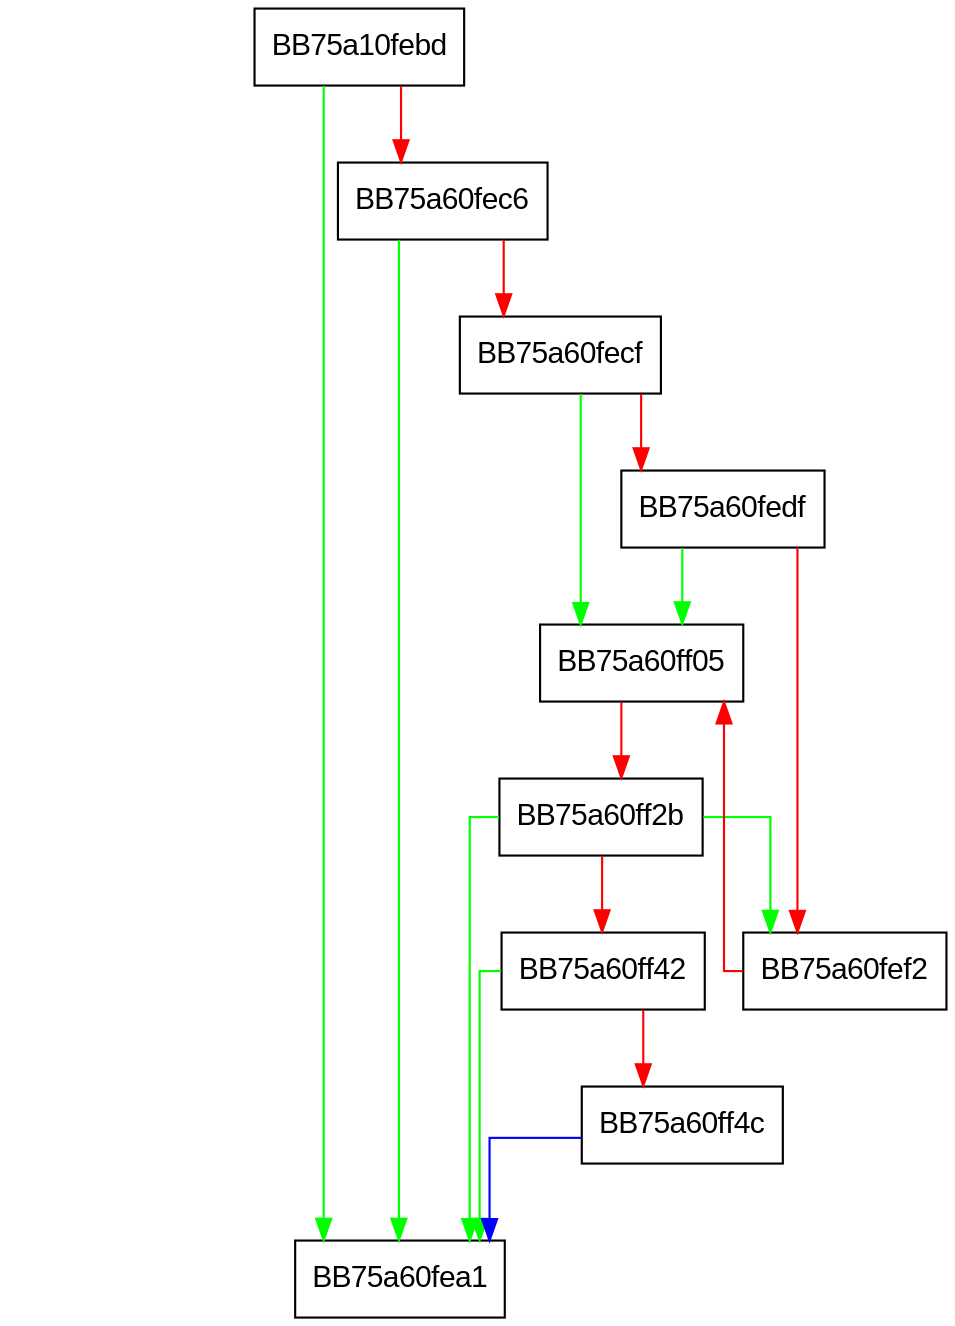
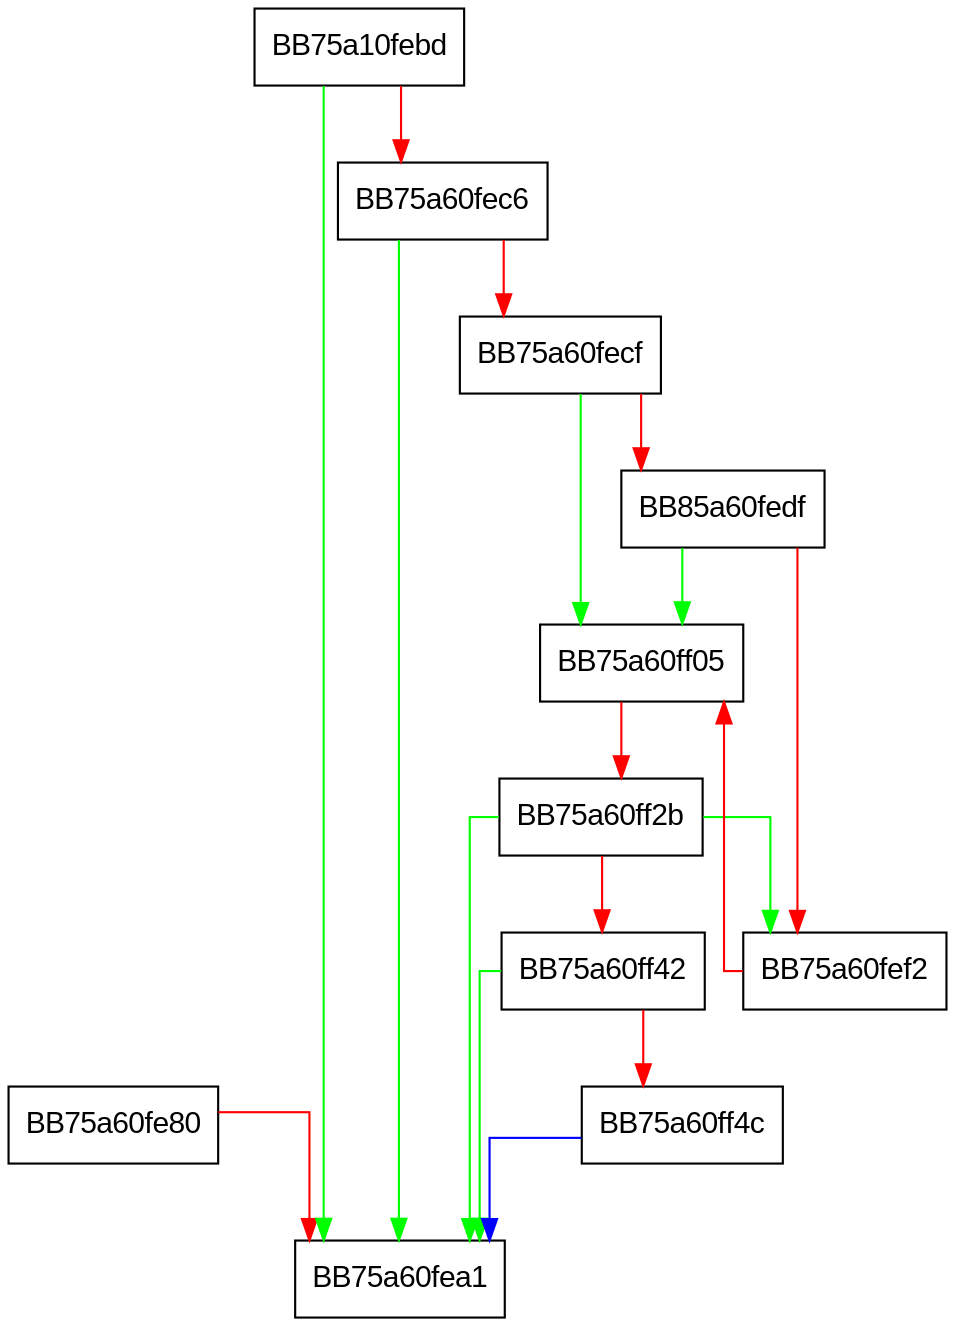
(723, 509) -> (723, 509)
none -> (113, 1125)
